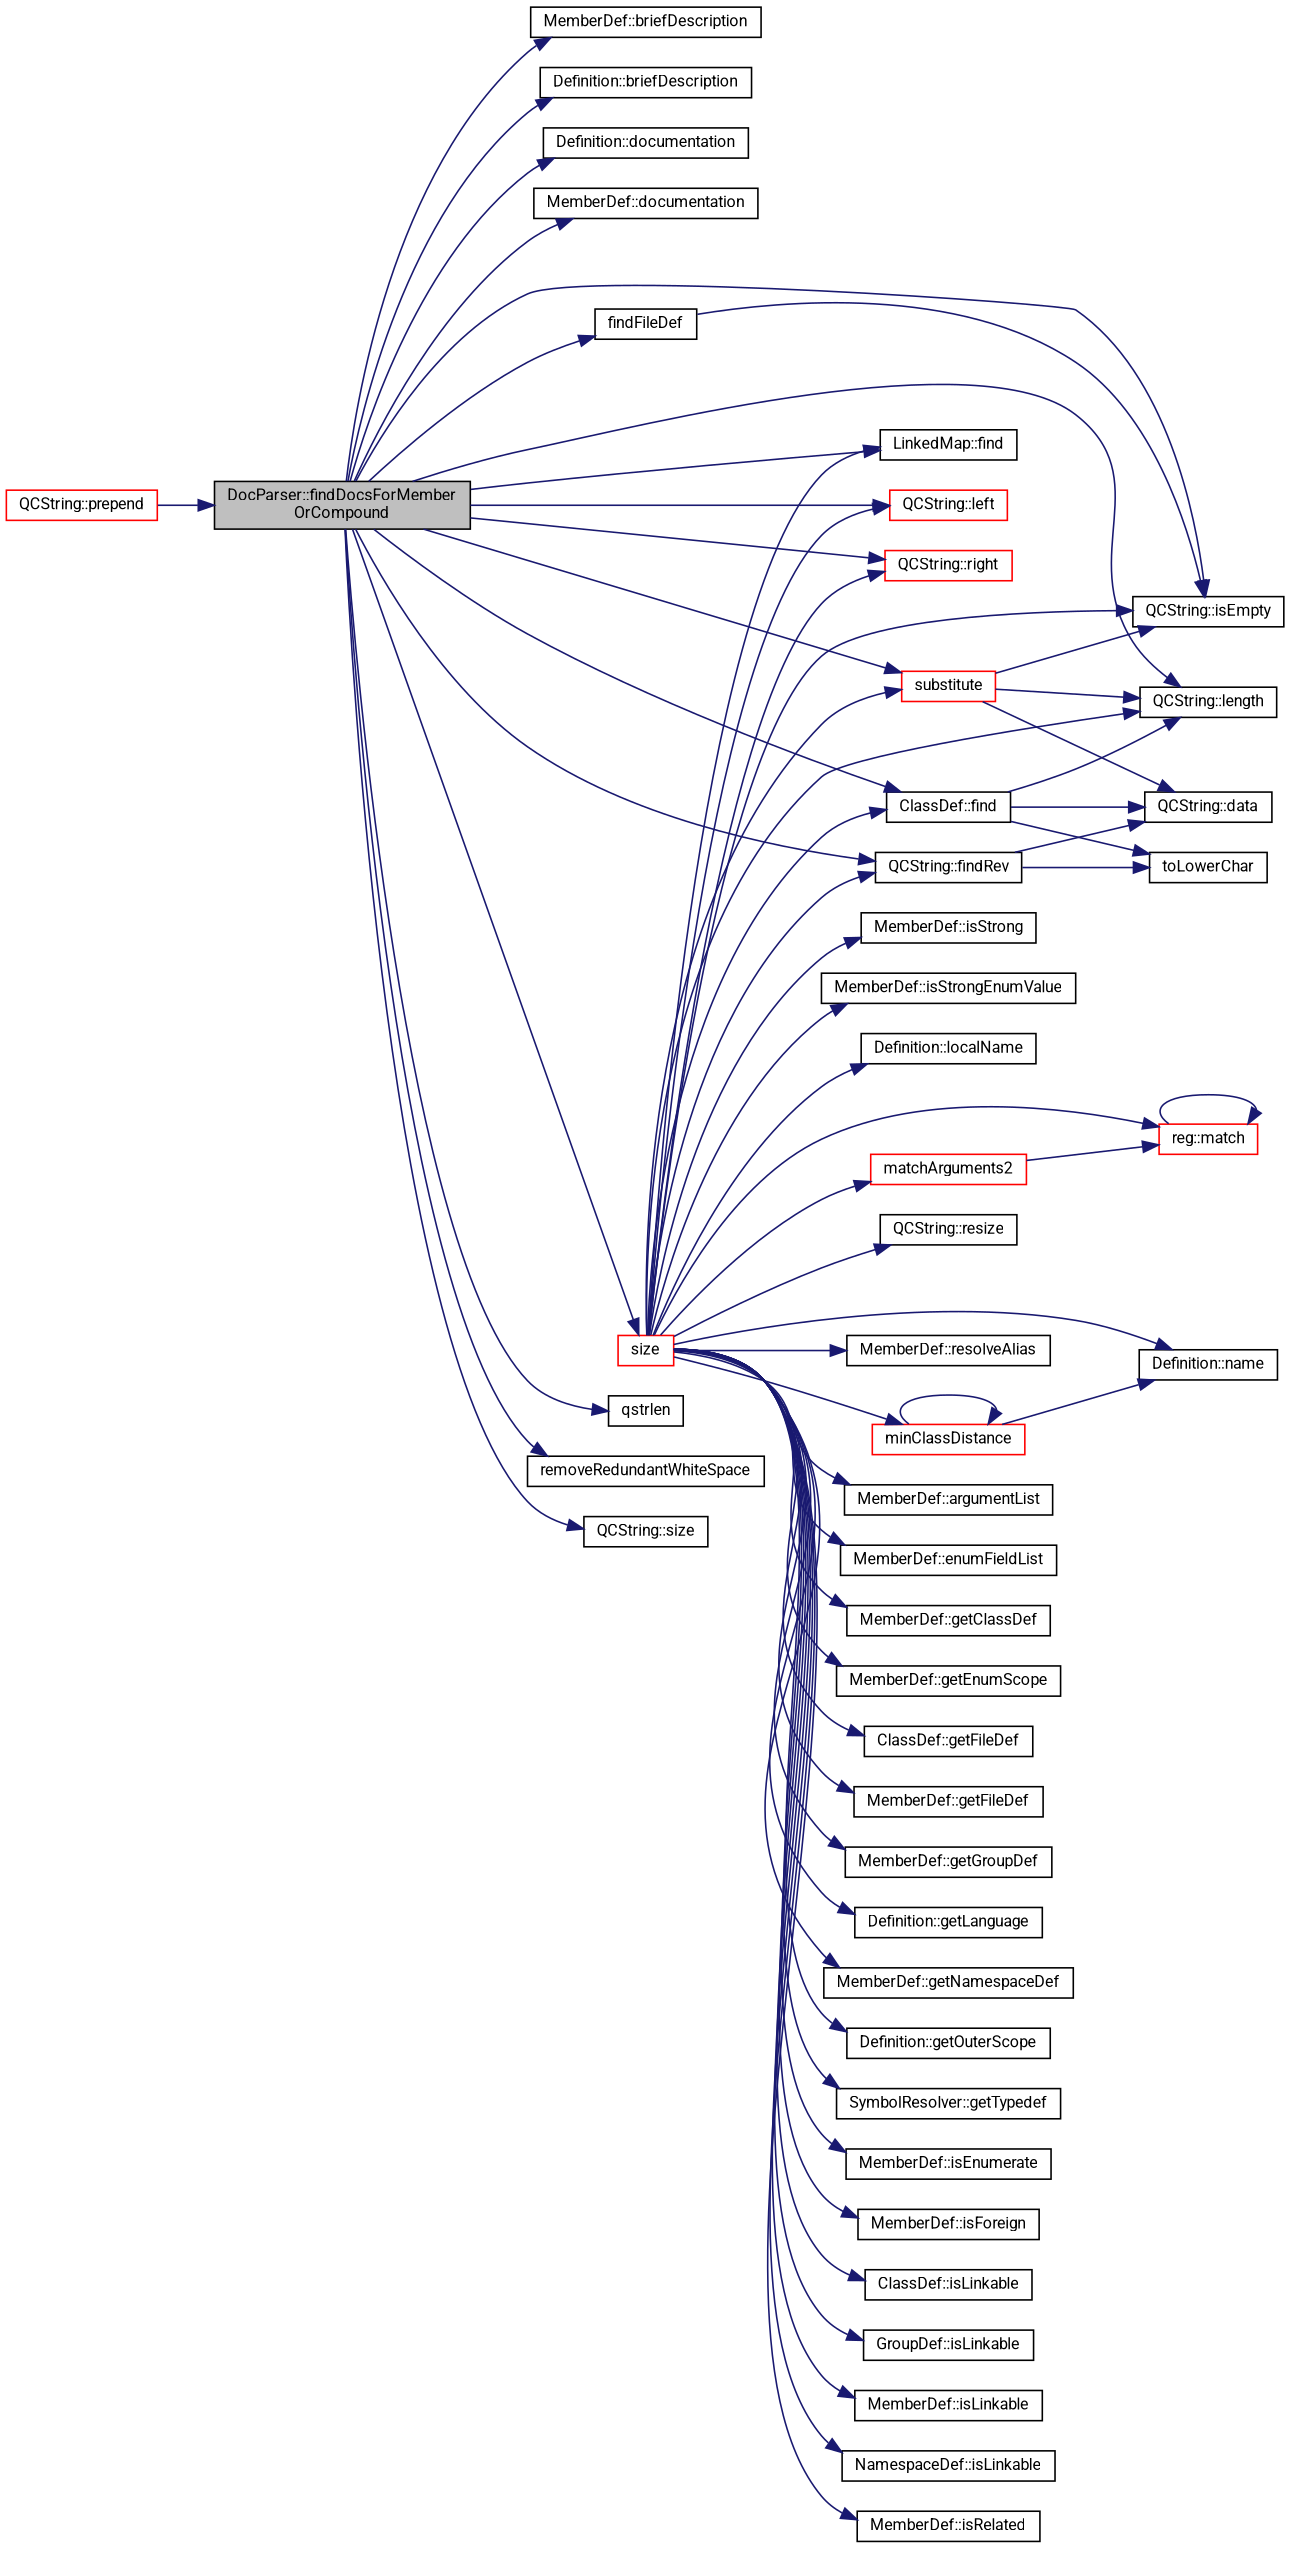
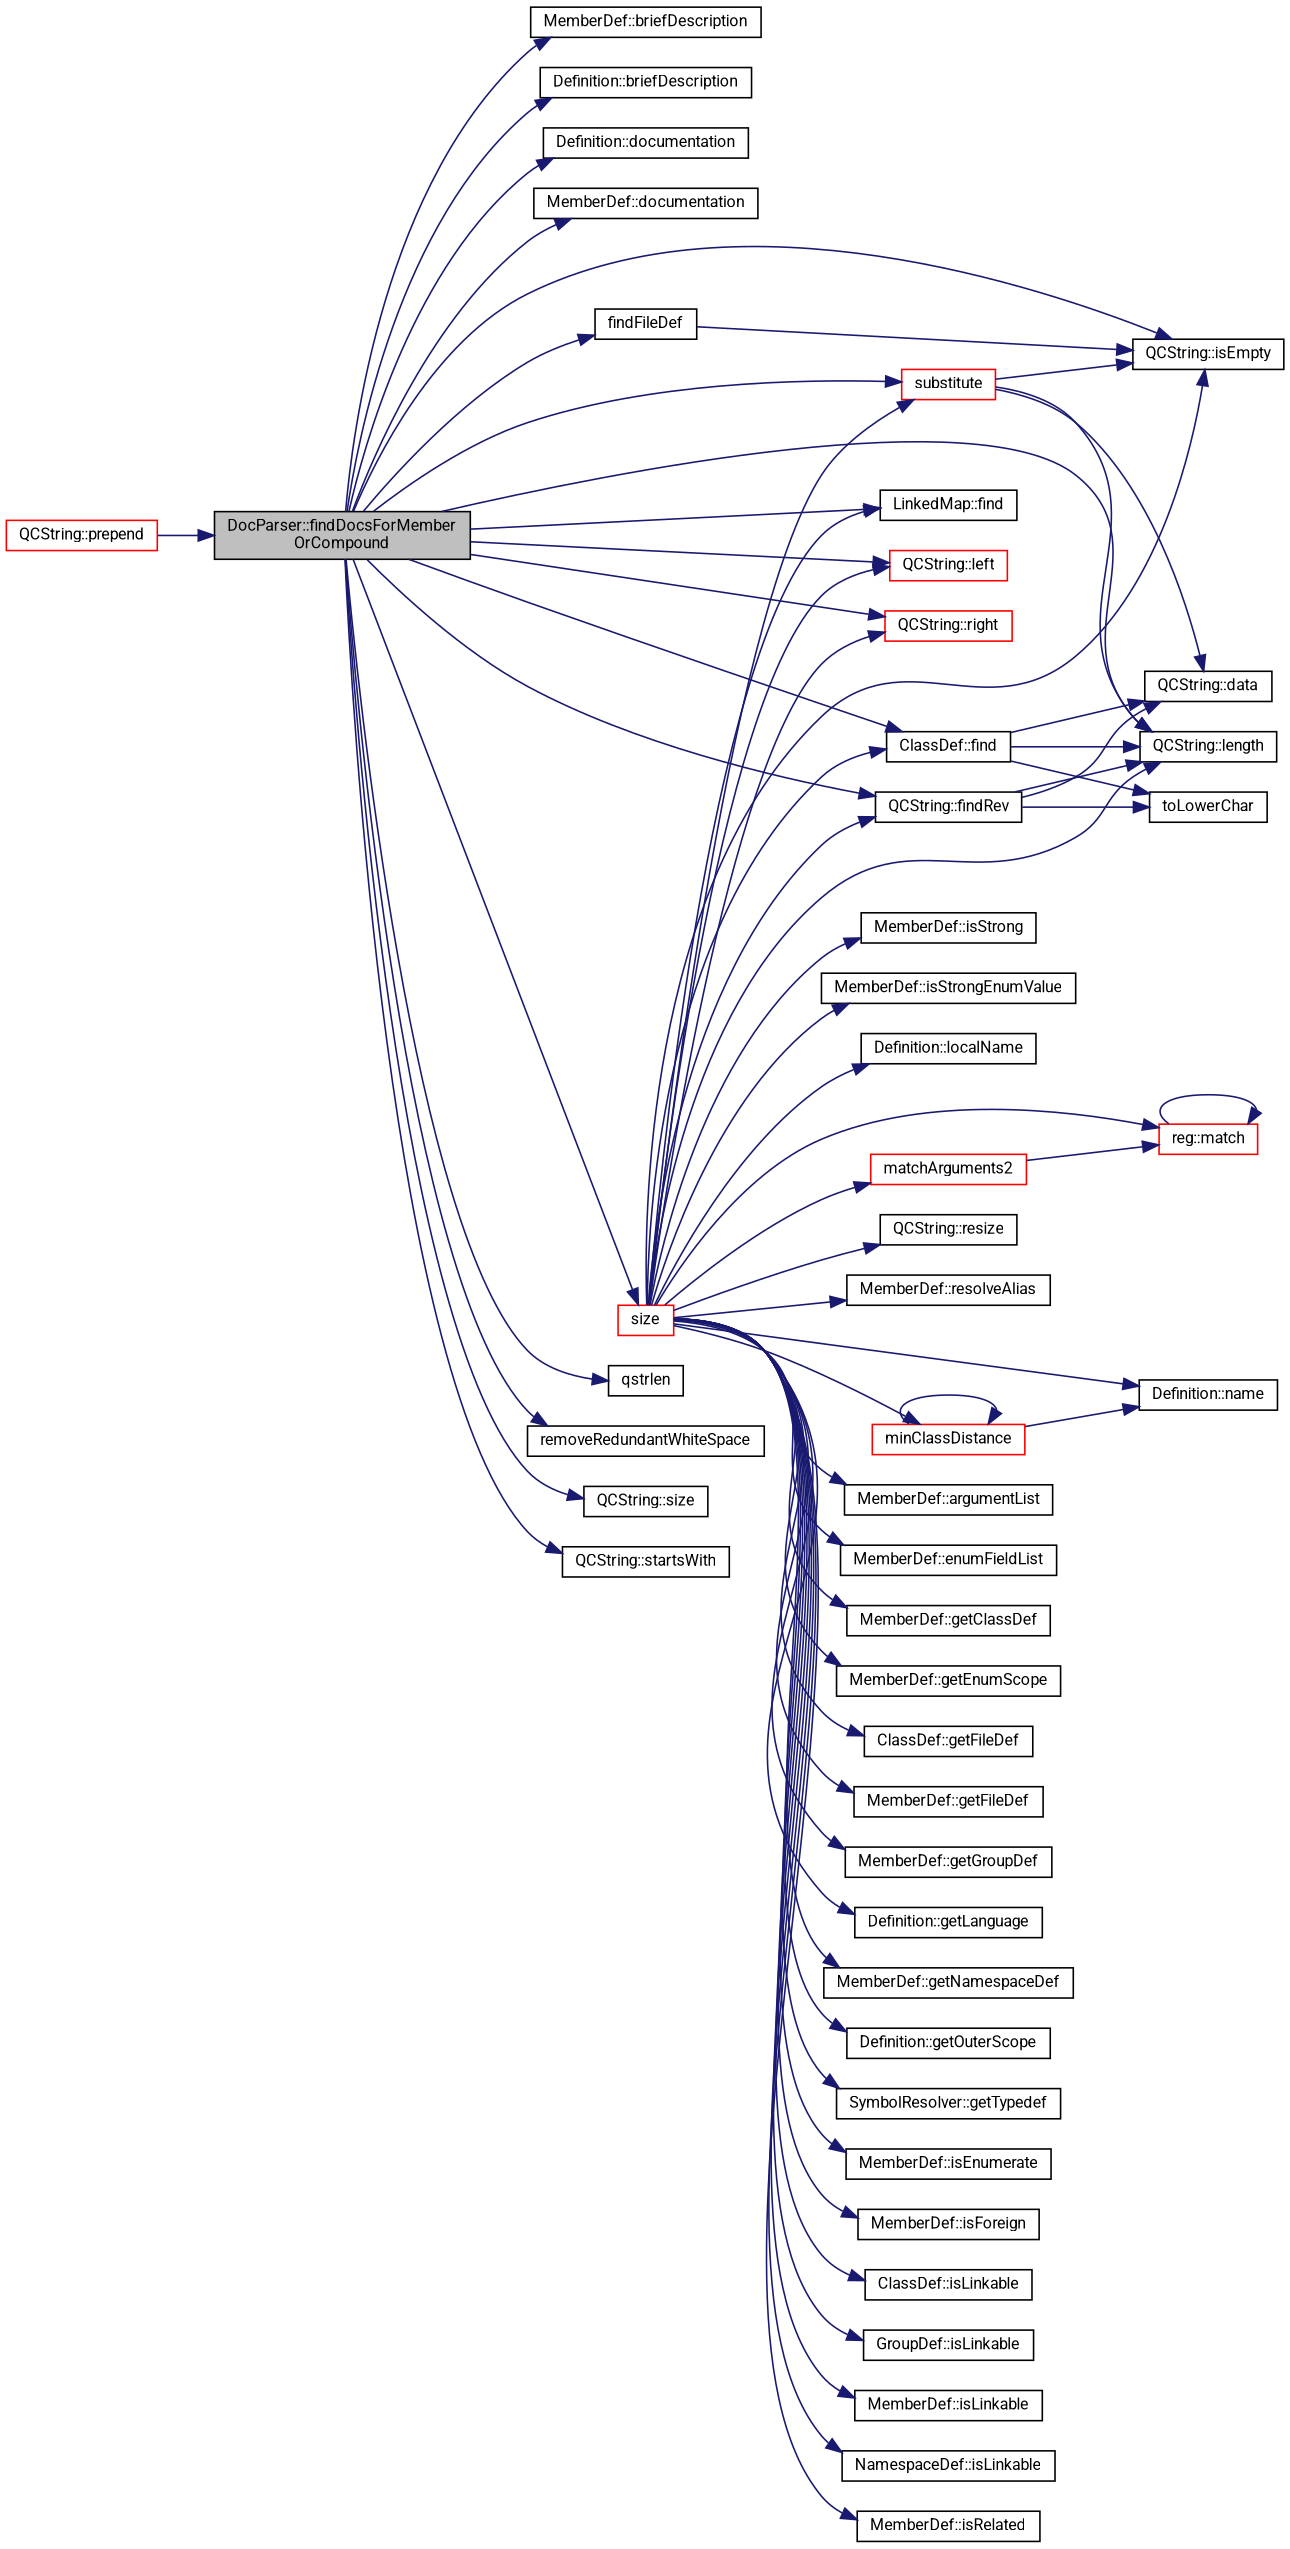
none -> (1071, 779)
none -> (646, 1562)
